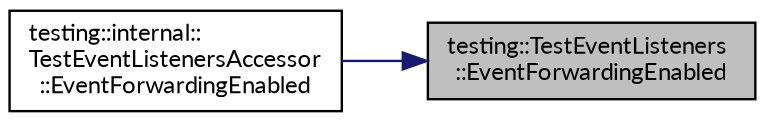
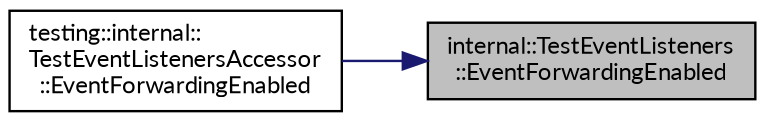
(592, 61) -> (592, 61)
